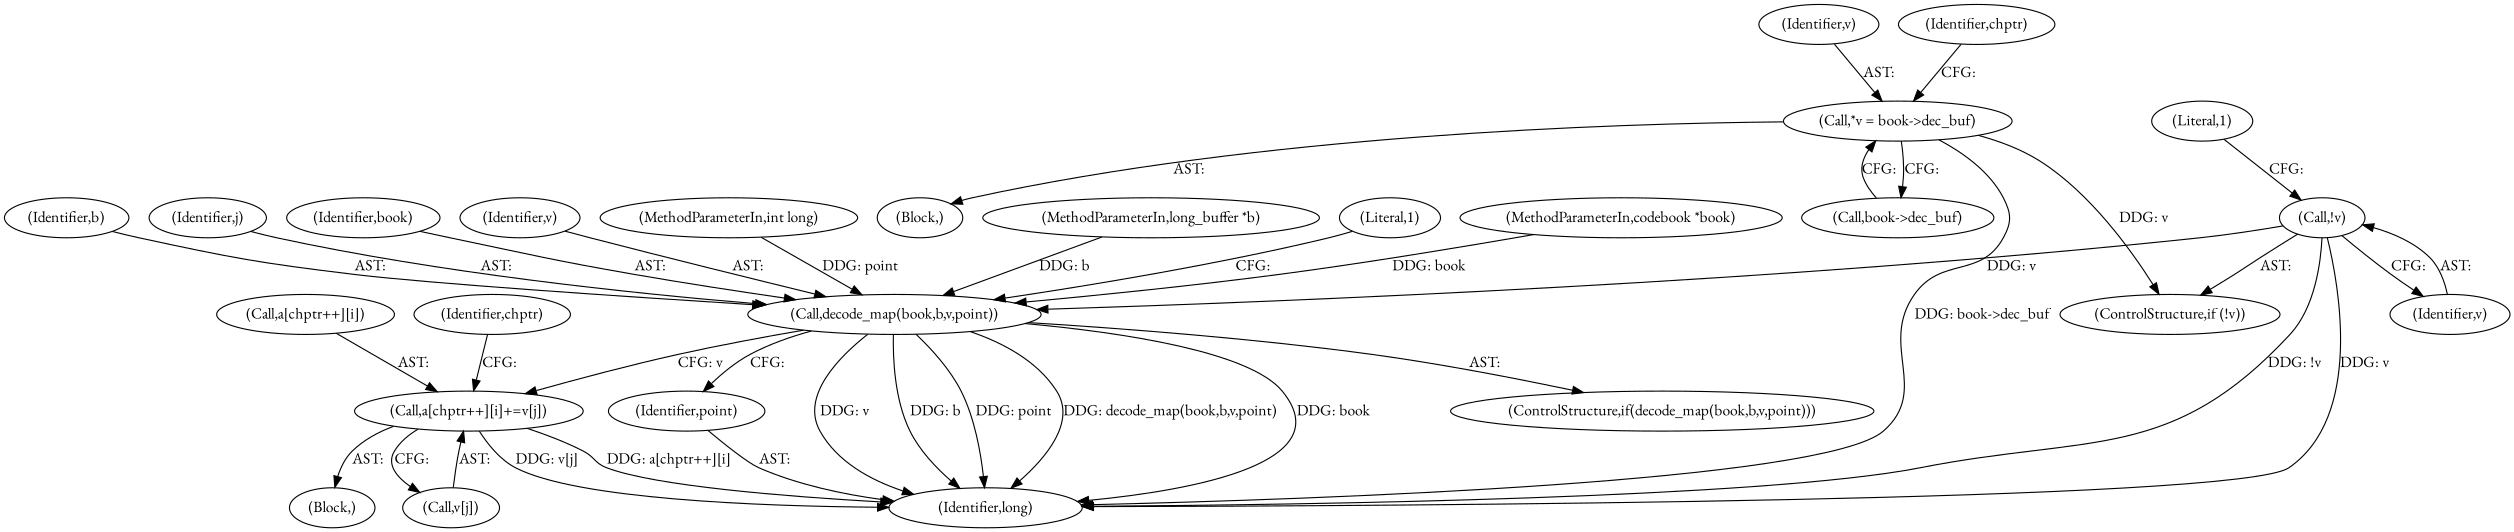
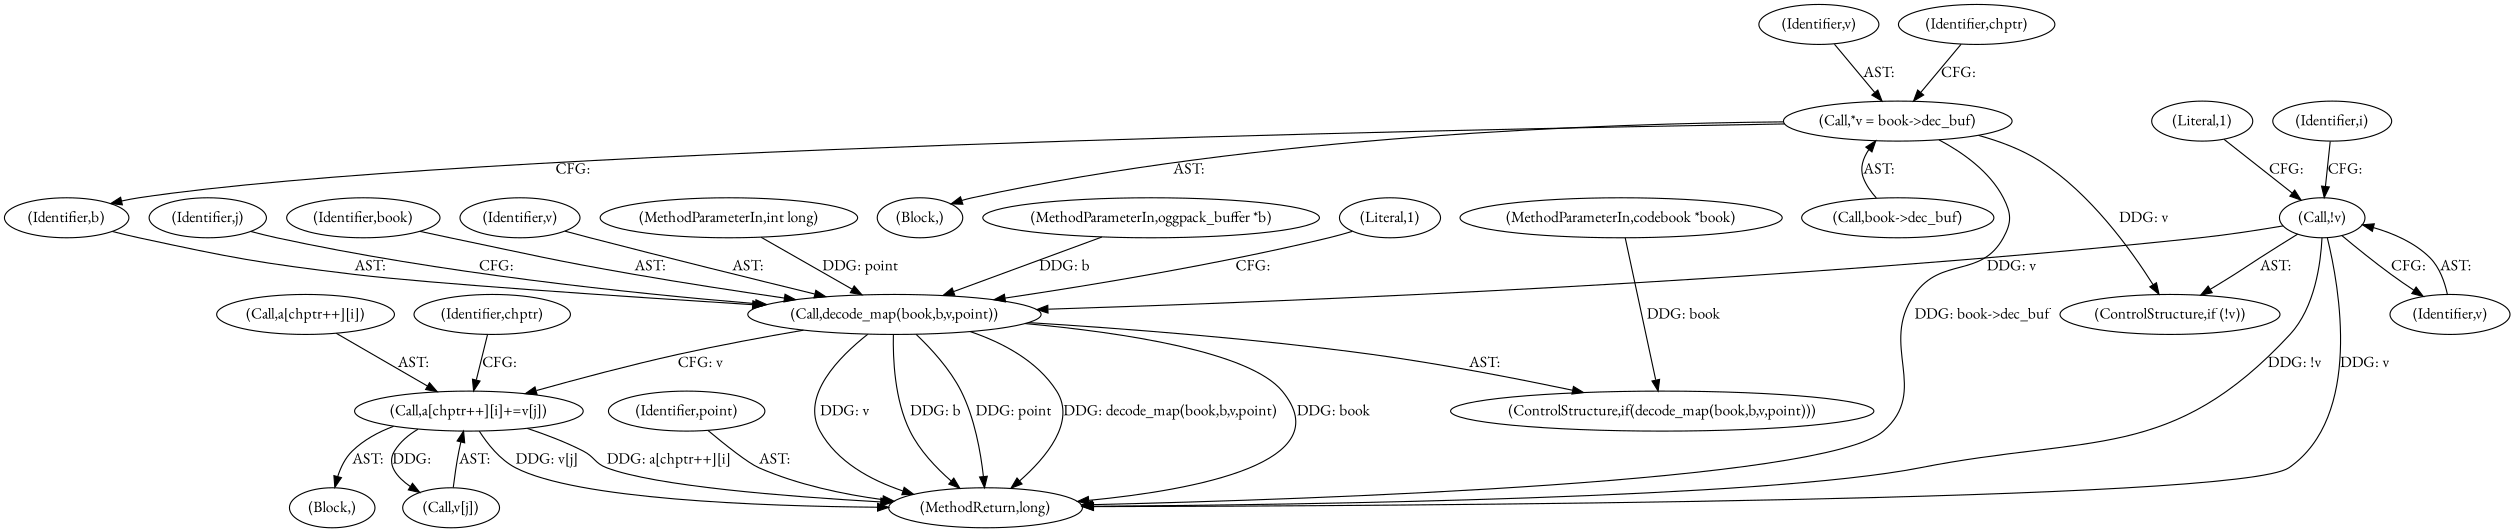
none -> (2332, 121)
(1904, 164) -> (952, 145)
(1881, 169) -> (1881, 169)
(1151, 218) -> (1151, 218)
(498, 266) -> (498, 266)
(1281, 274) -> (1640, 309)
(758, 351) -> none
(414, 459) -> (414, 459)
(986, 508) -> (986, 508)
